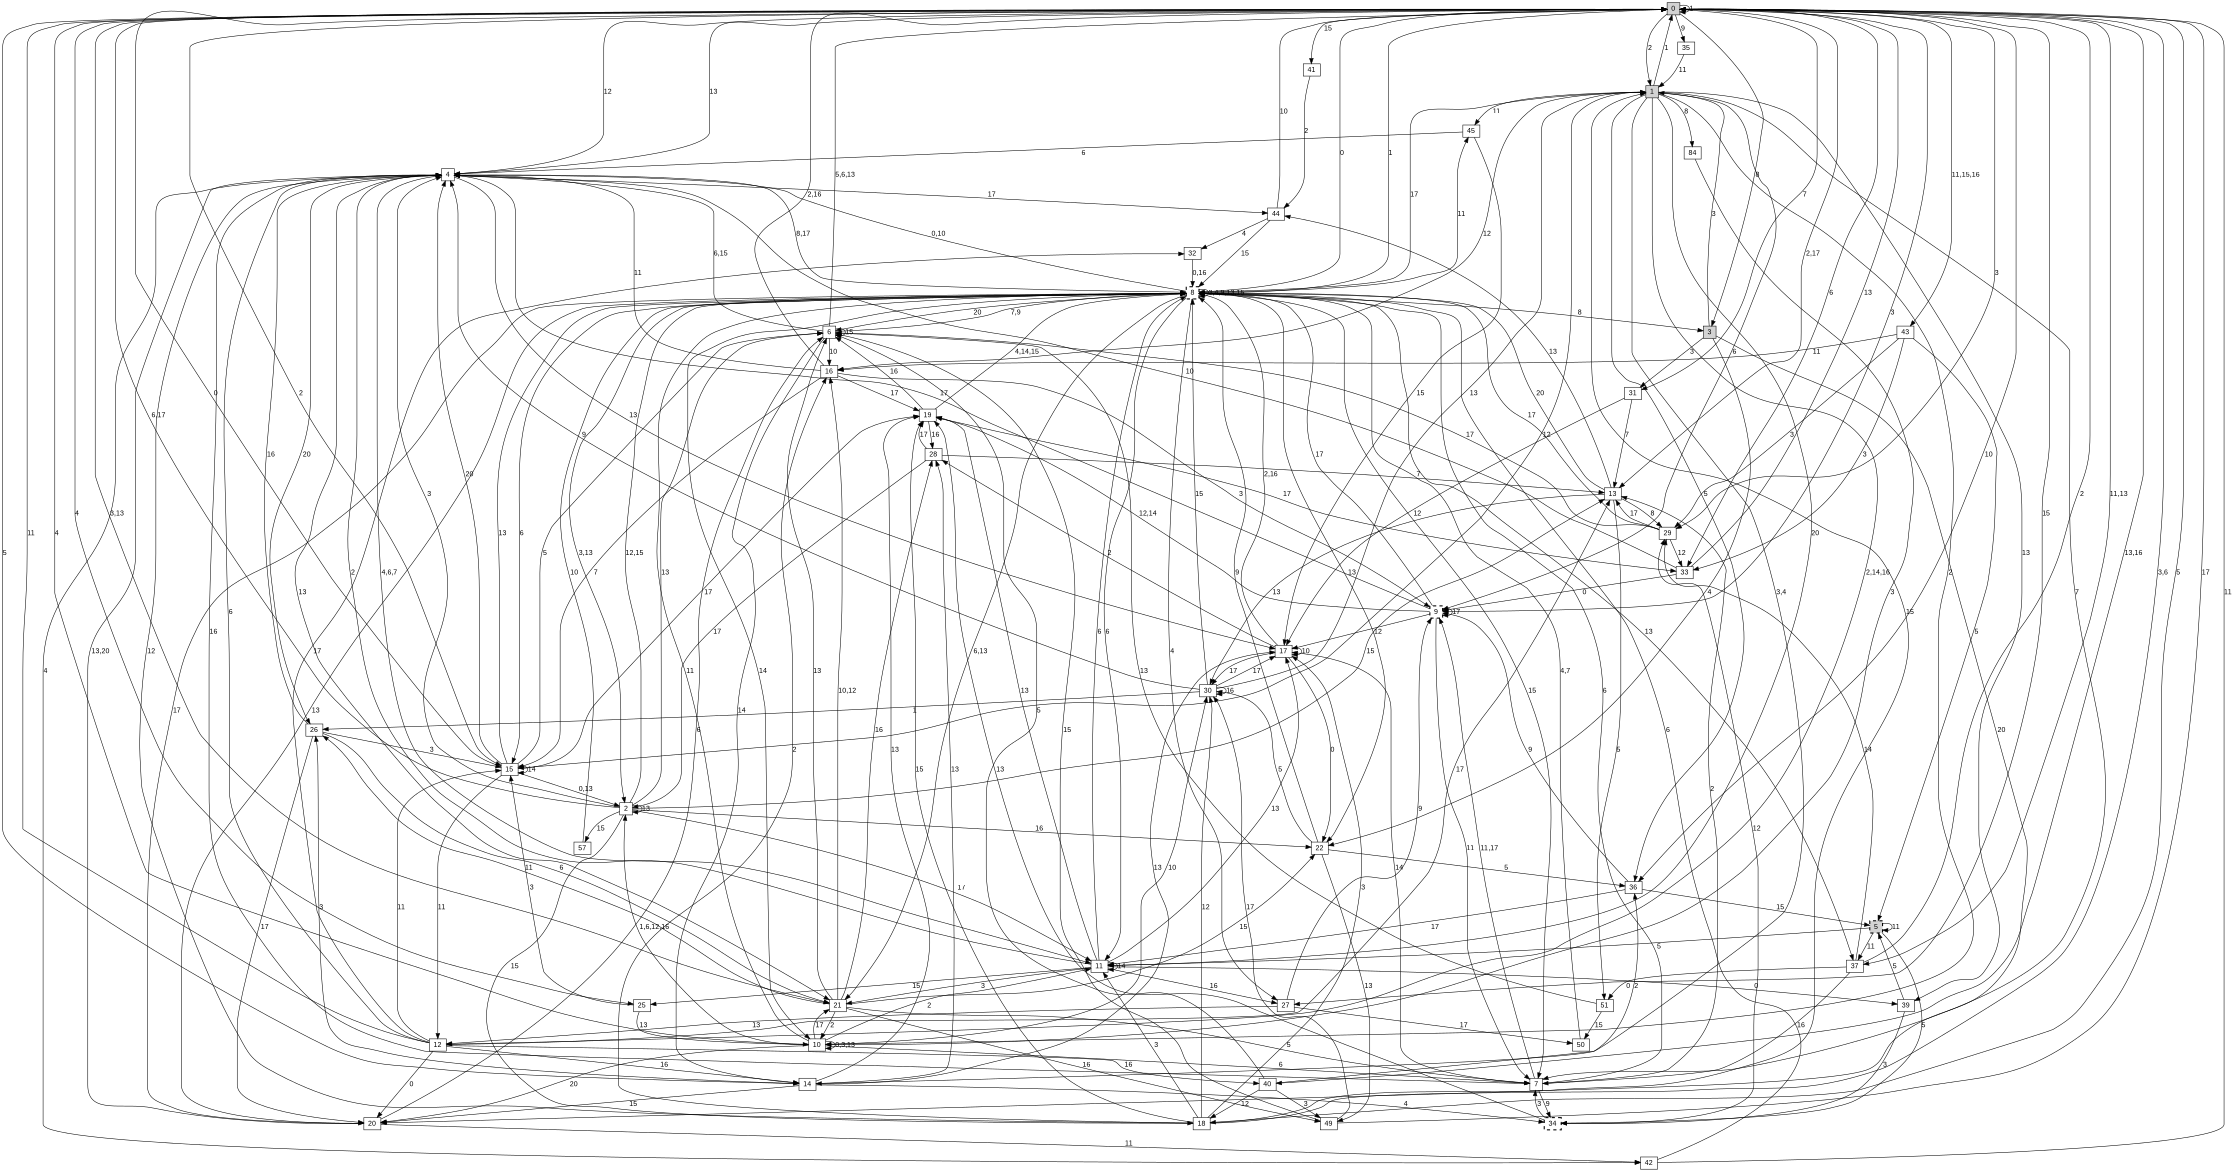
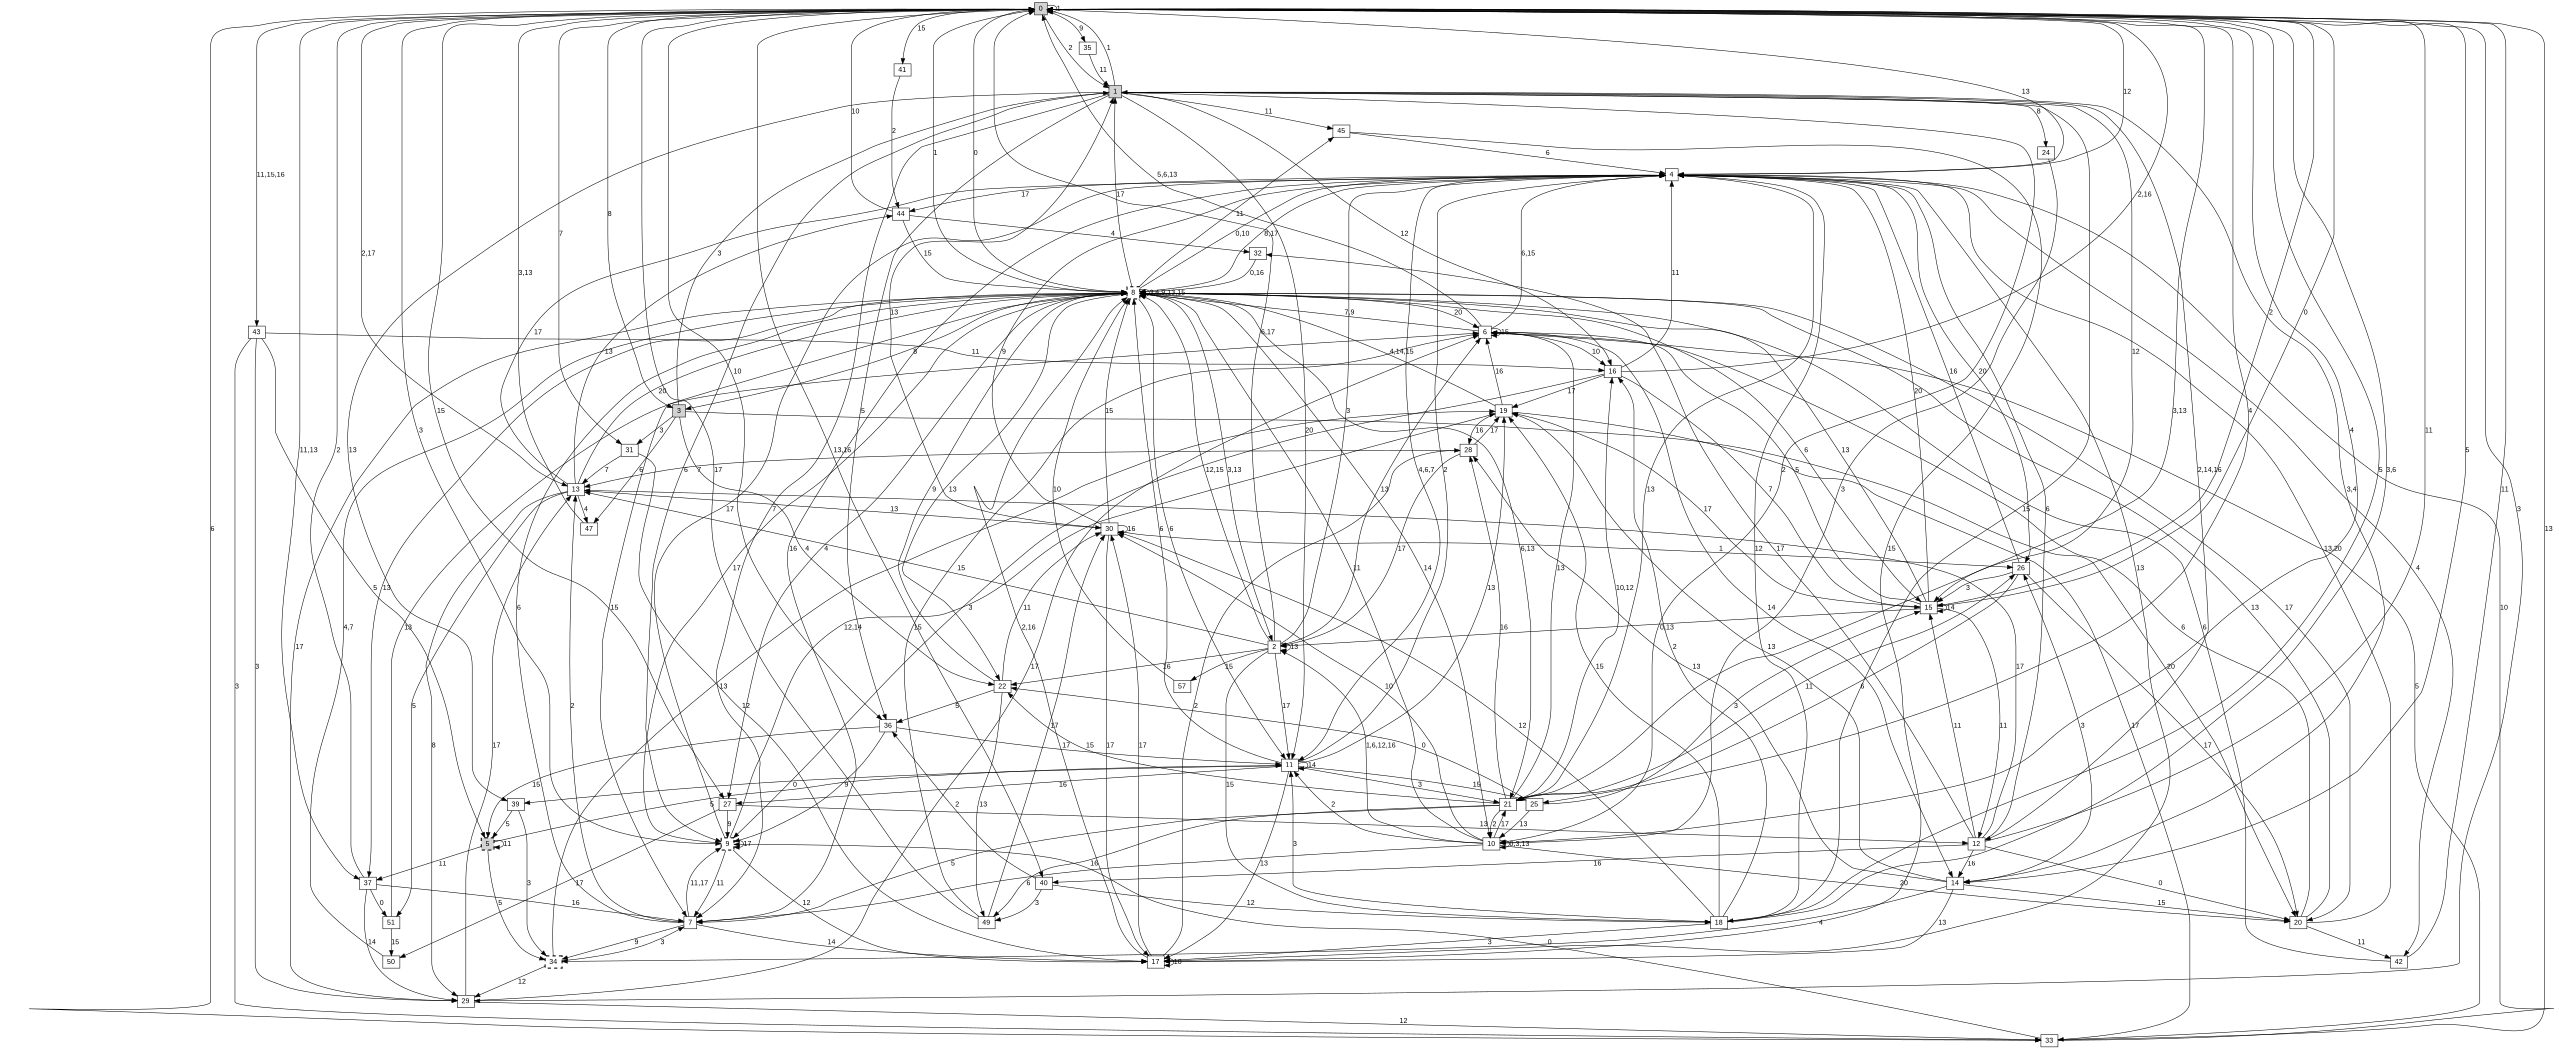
(1693, 153) -> (2046, 153)
none -> (987, 189)
none -> (589, 529)
(1330, 742) -> (1277, 722)
(1010, 745) -> (2313, 545)
(1280, 769) -> (1028, 608)
